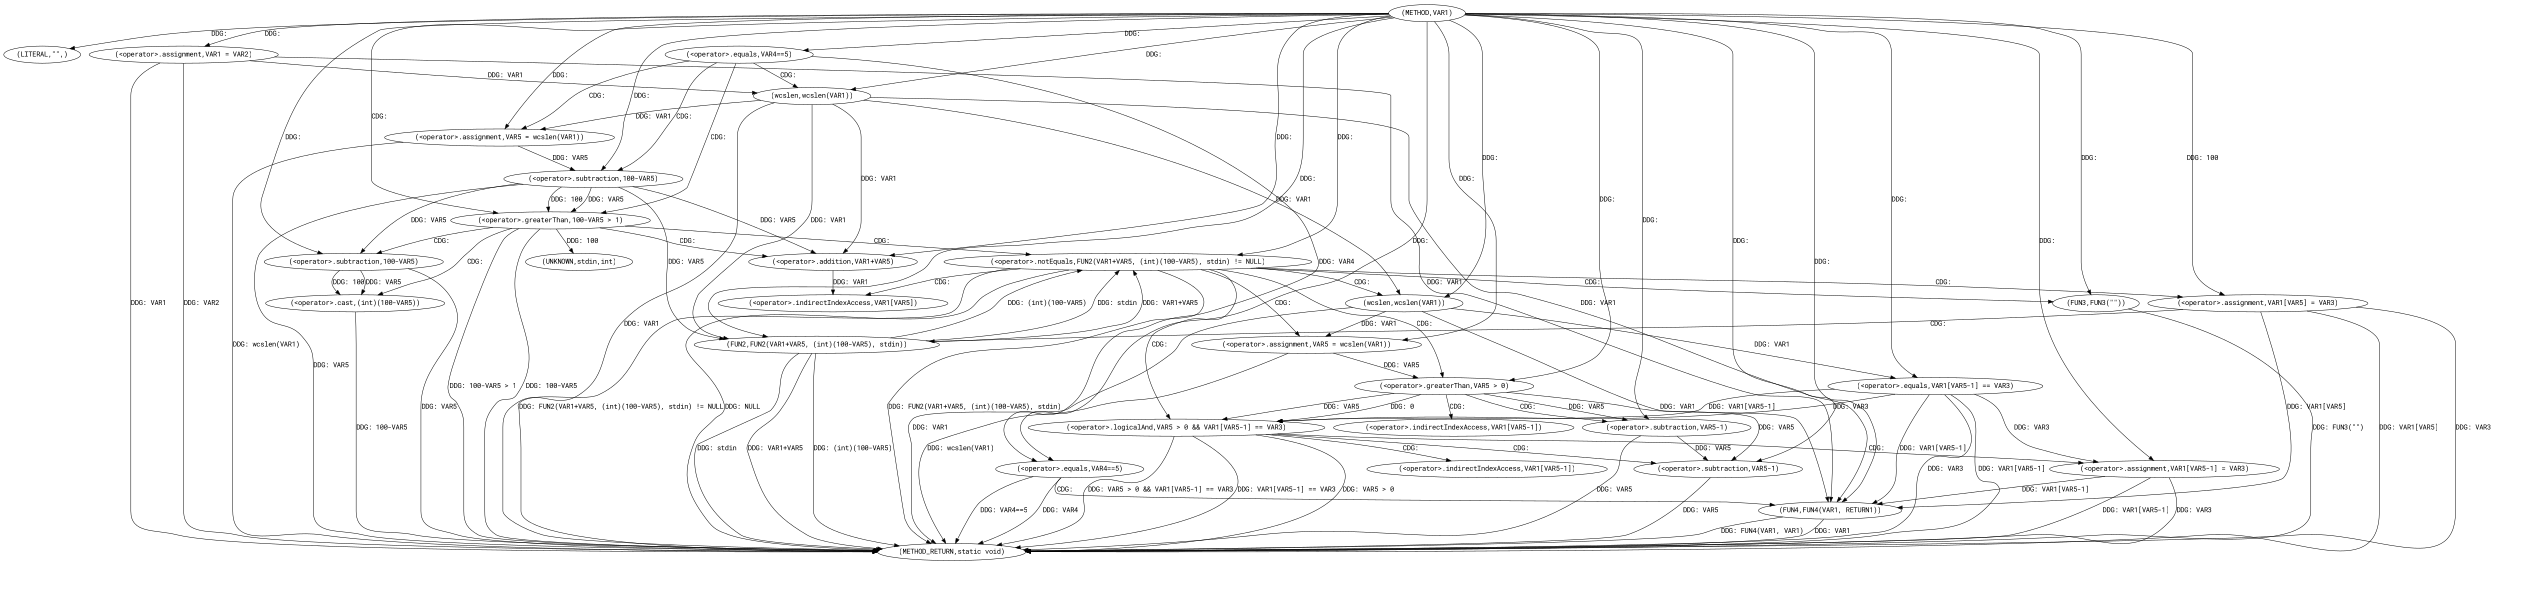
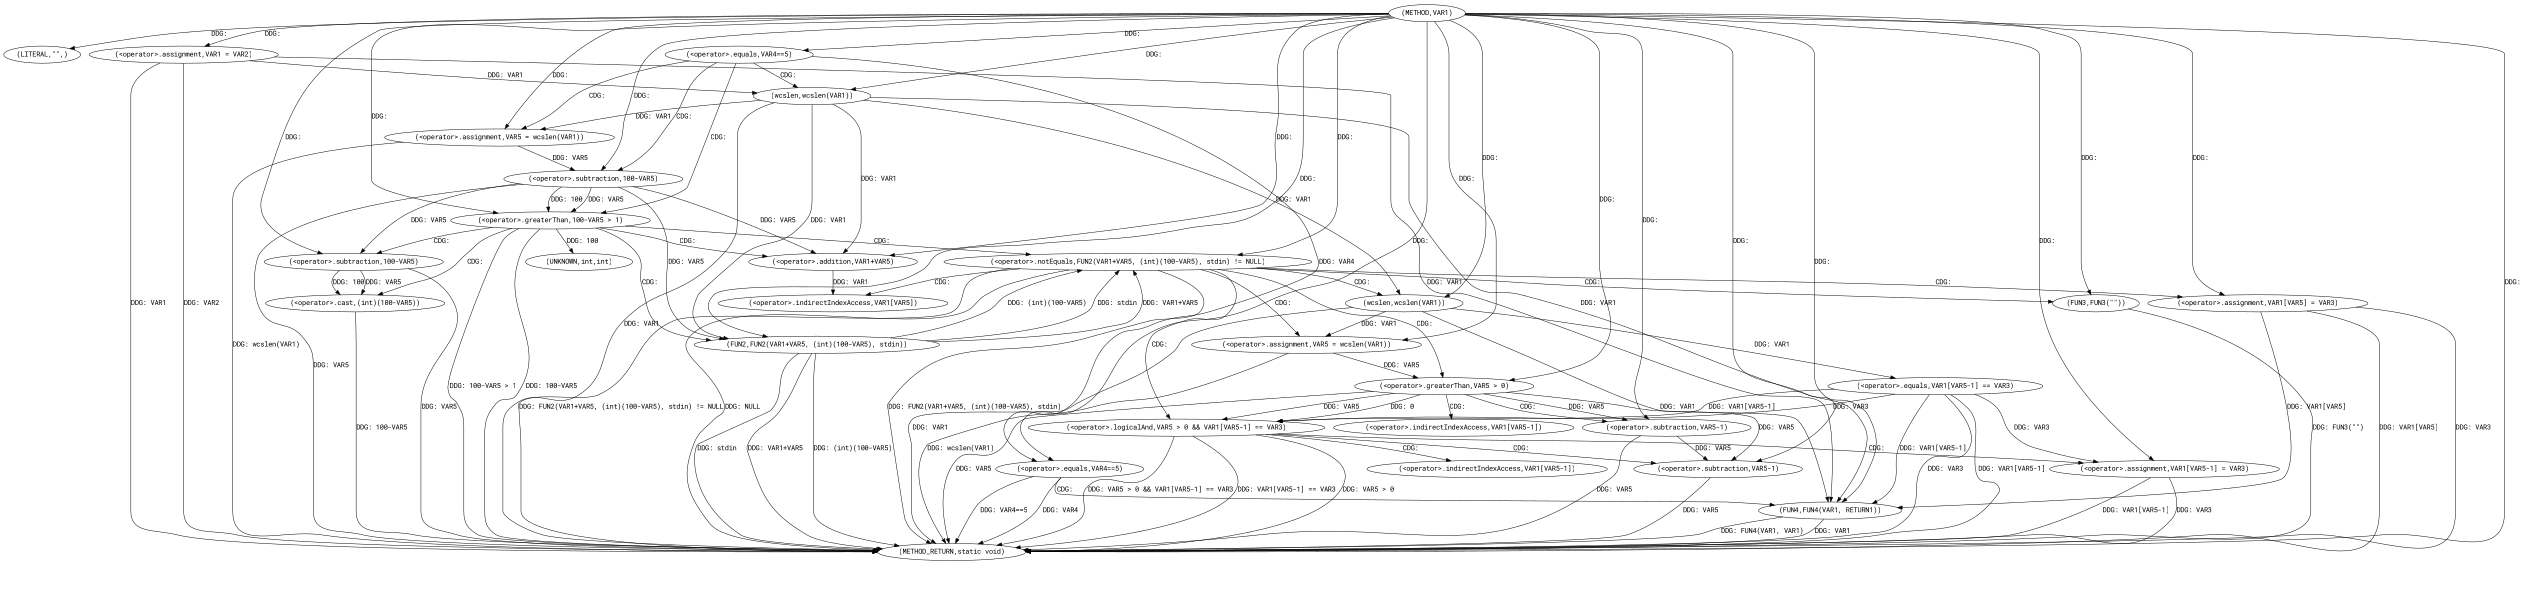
(1849, 32) -> (2505, 509)
(381, 117) -> (381, 117)
(2203, 158) -> (2203, 158)
(579, 262) -> (579, 262)
(1528, 329) -> (643, 292)
none -> (1115, 410)
(1994, 490) -> none
